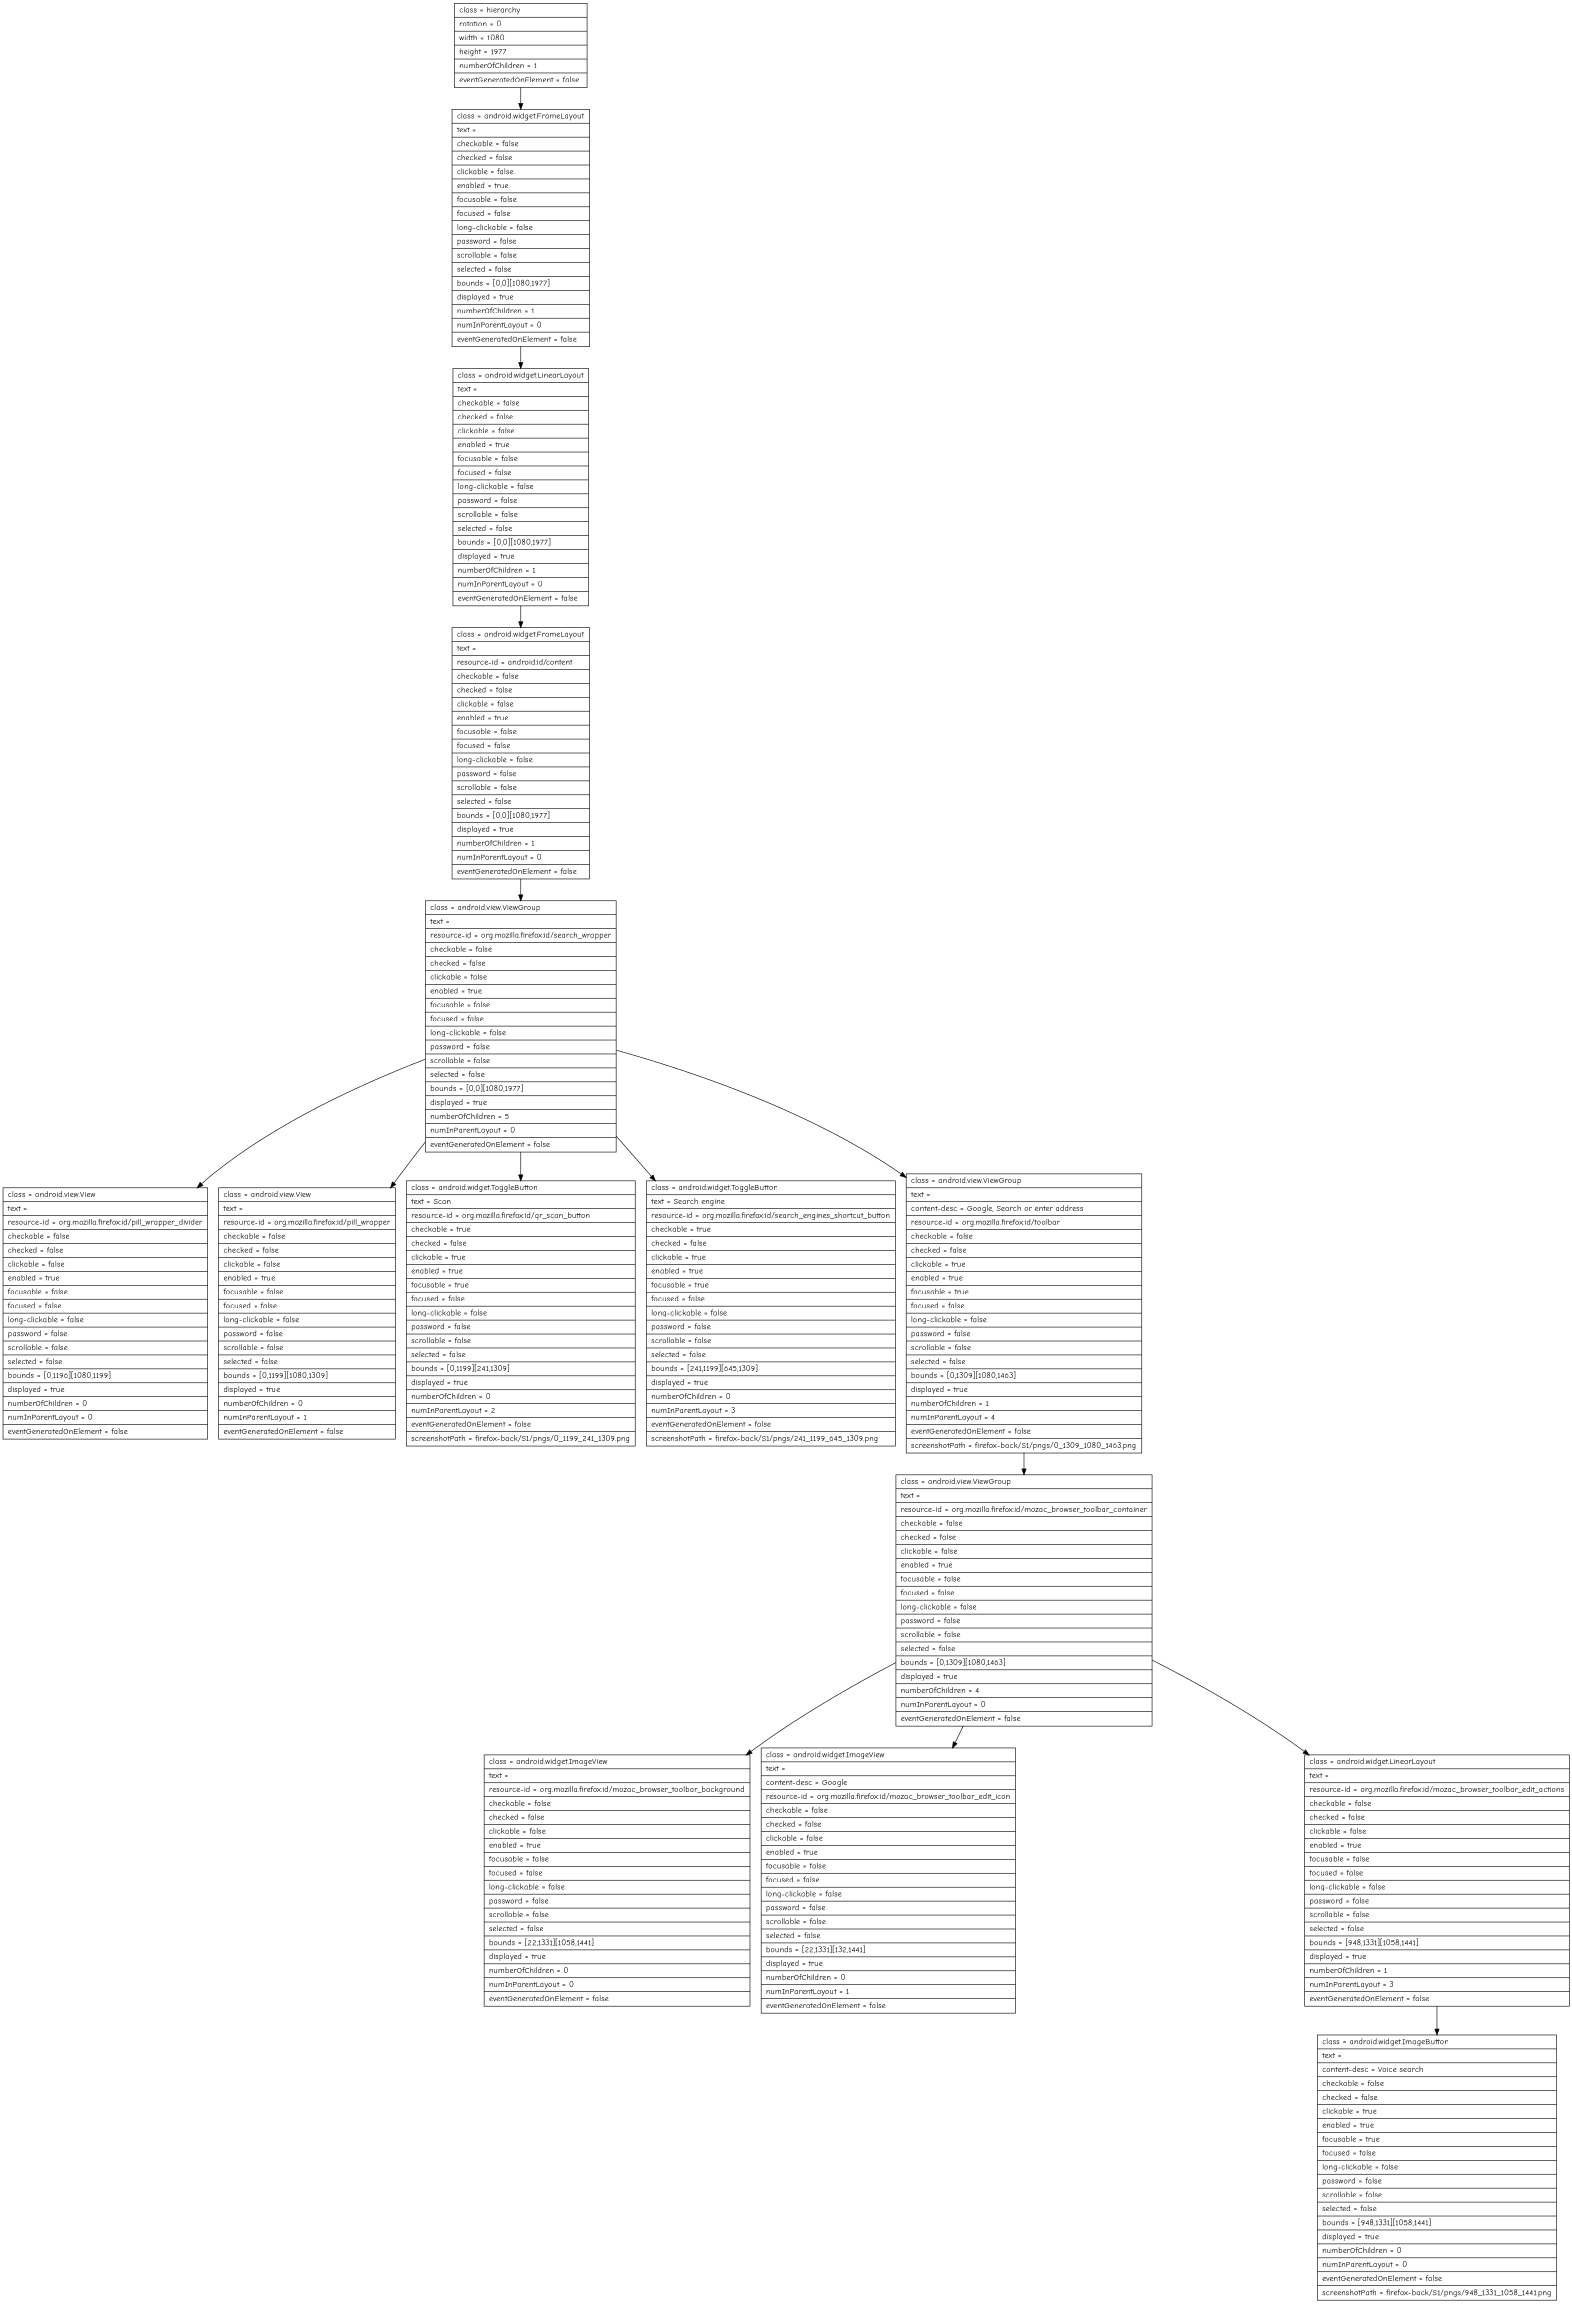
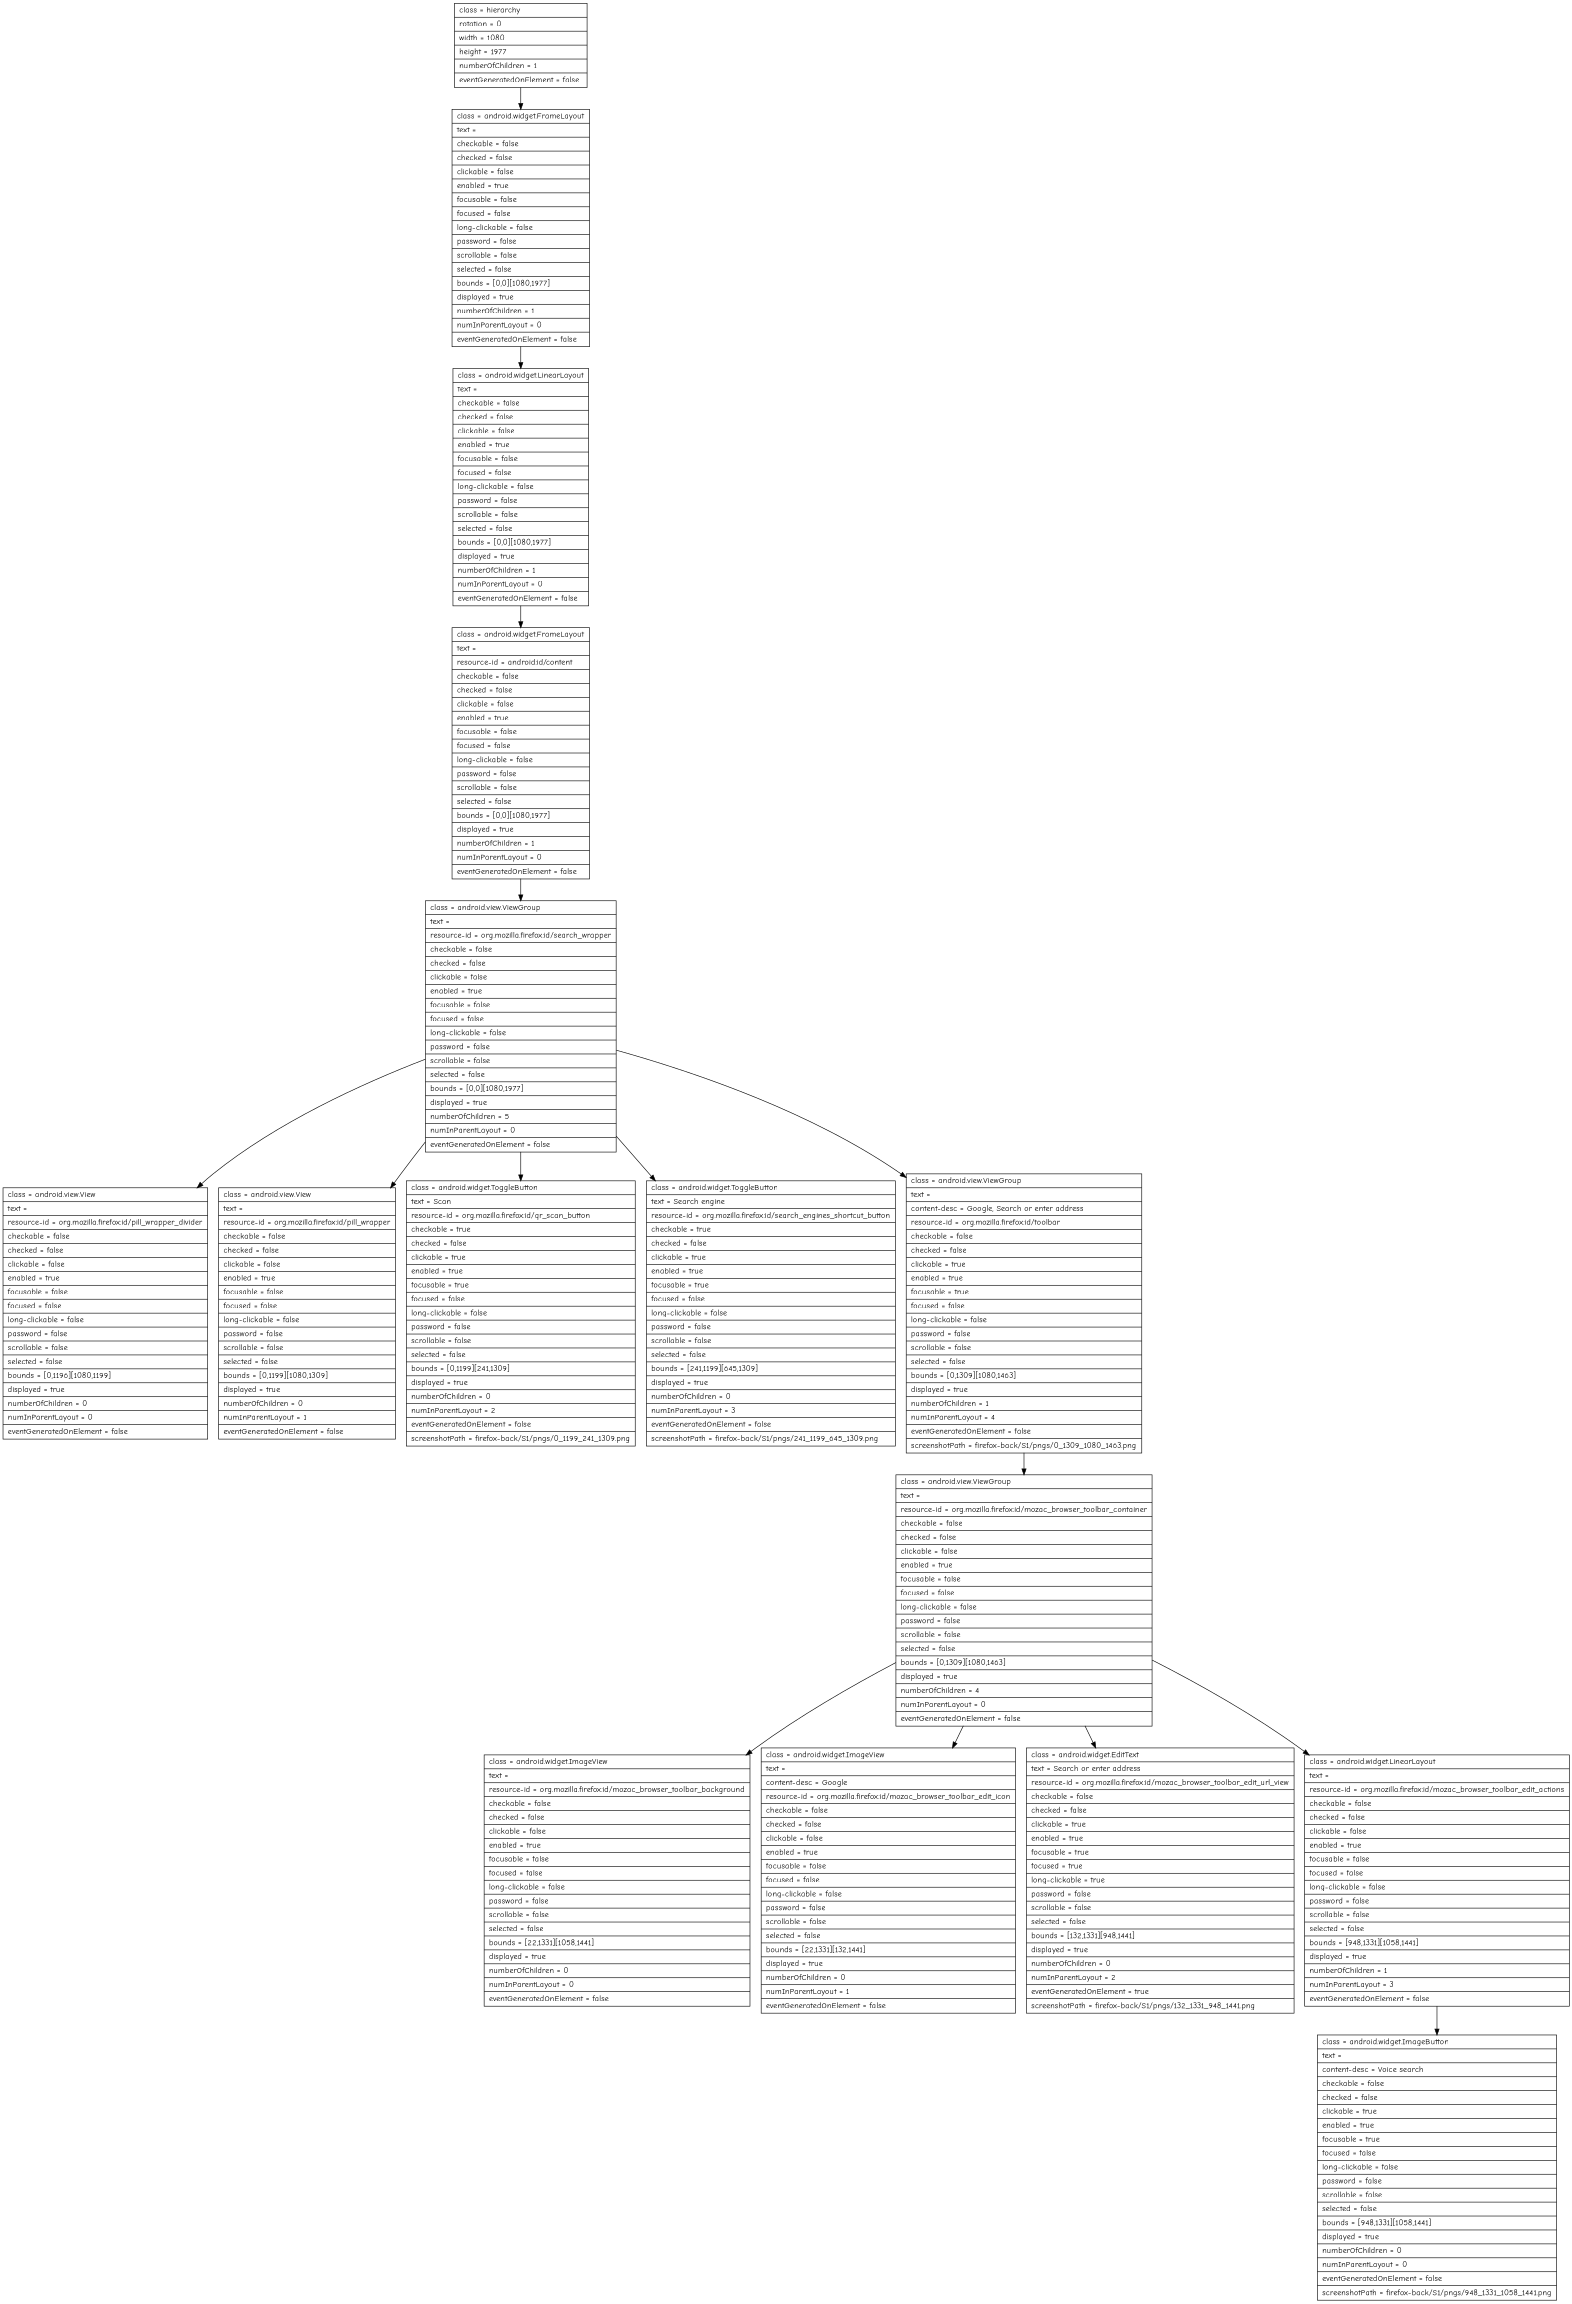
none -> (1160, 1881)
